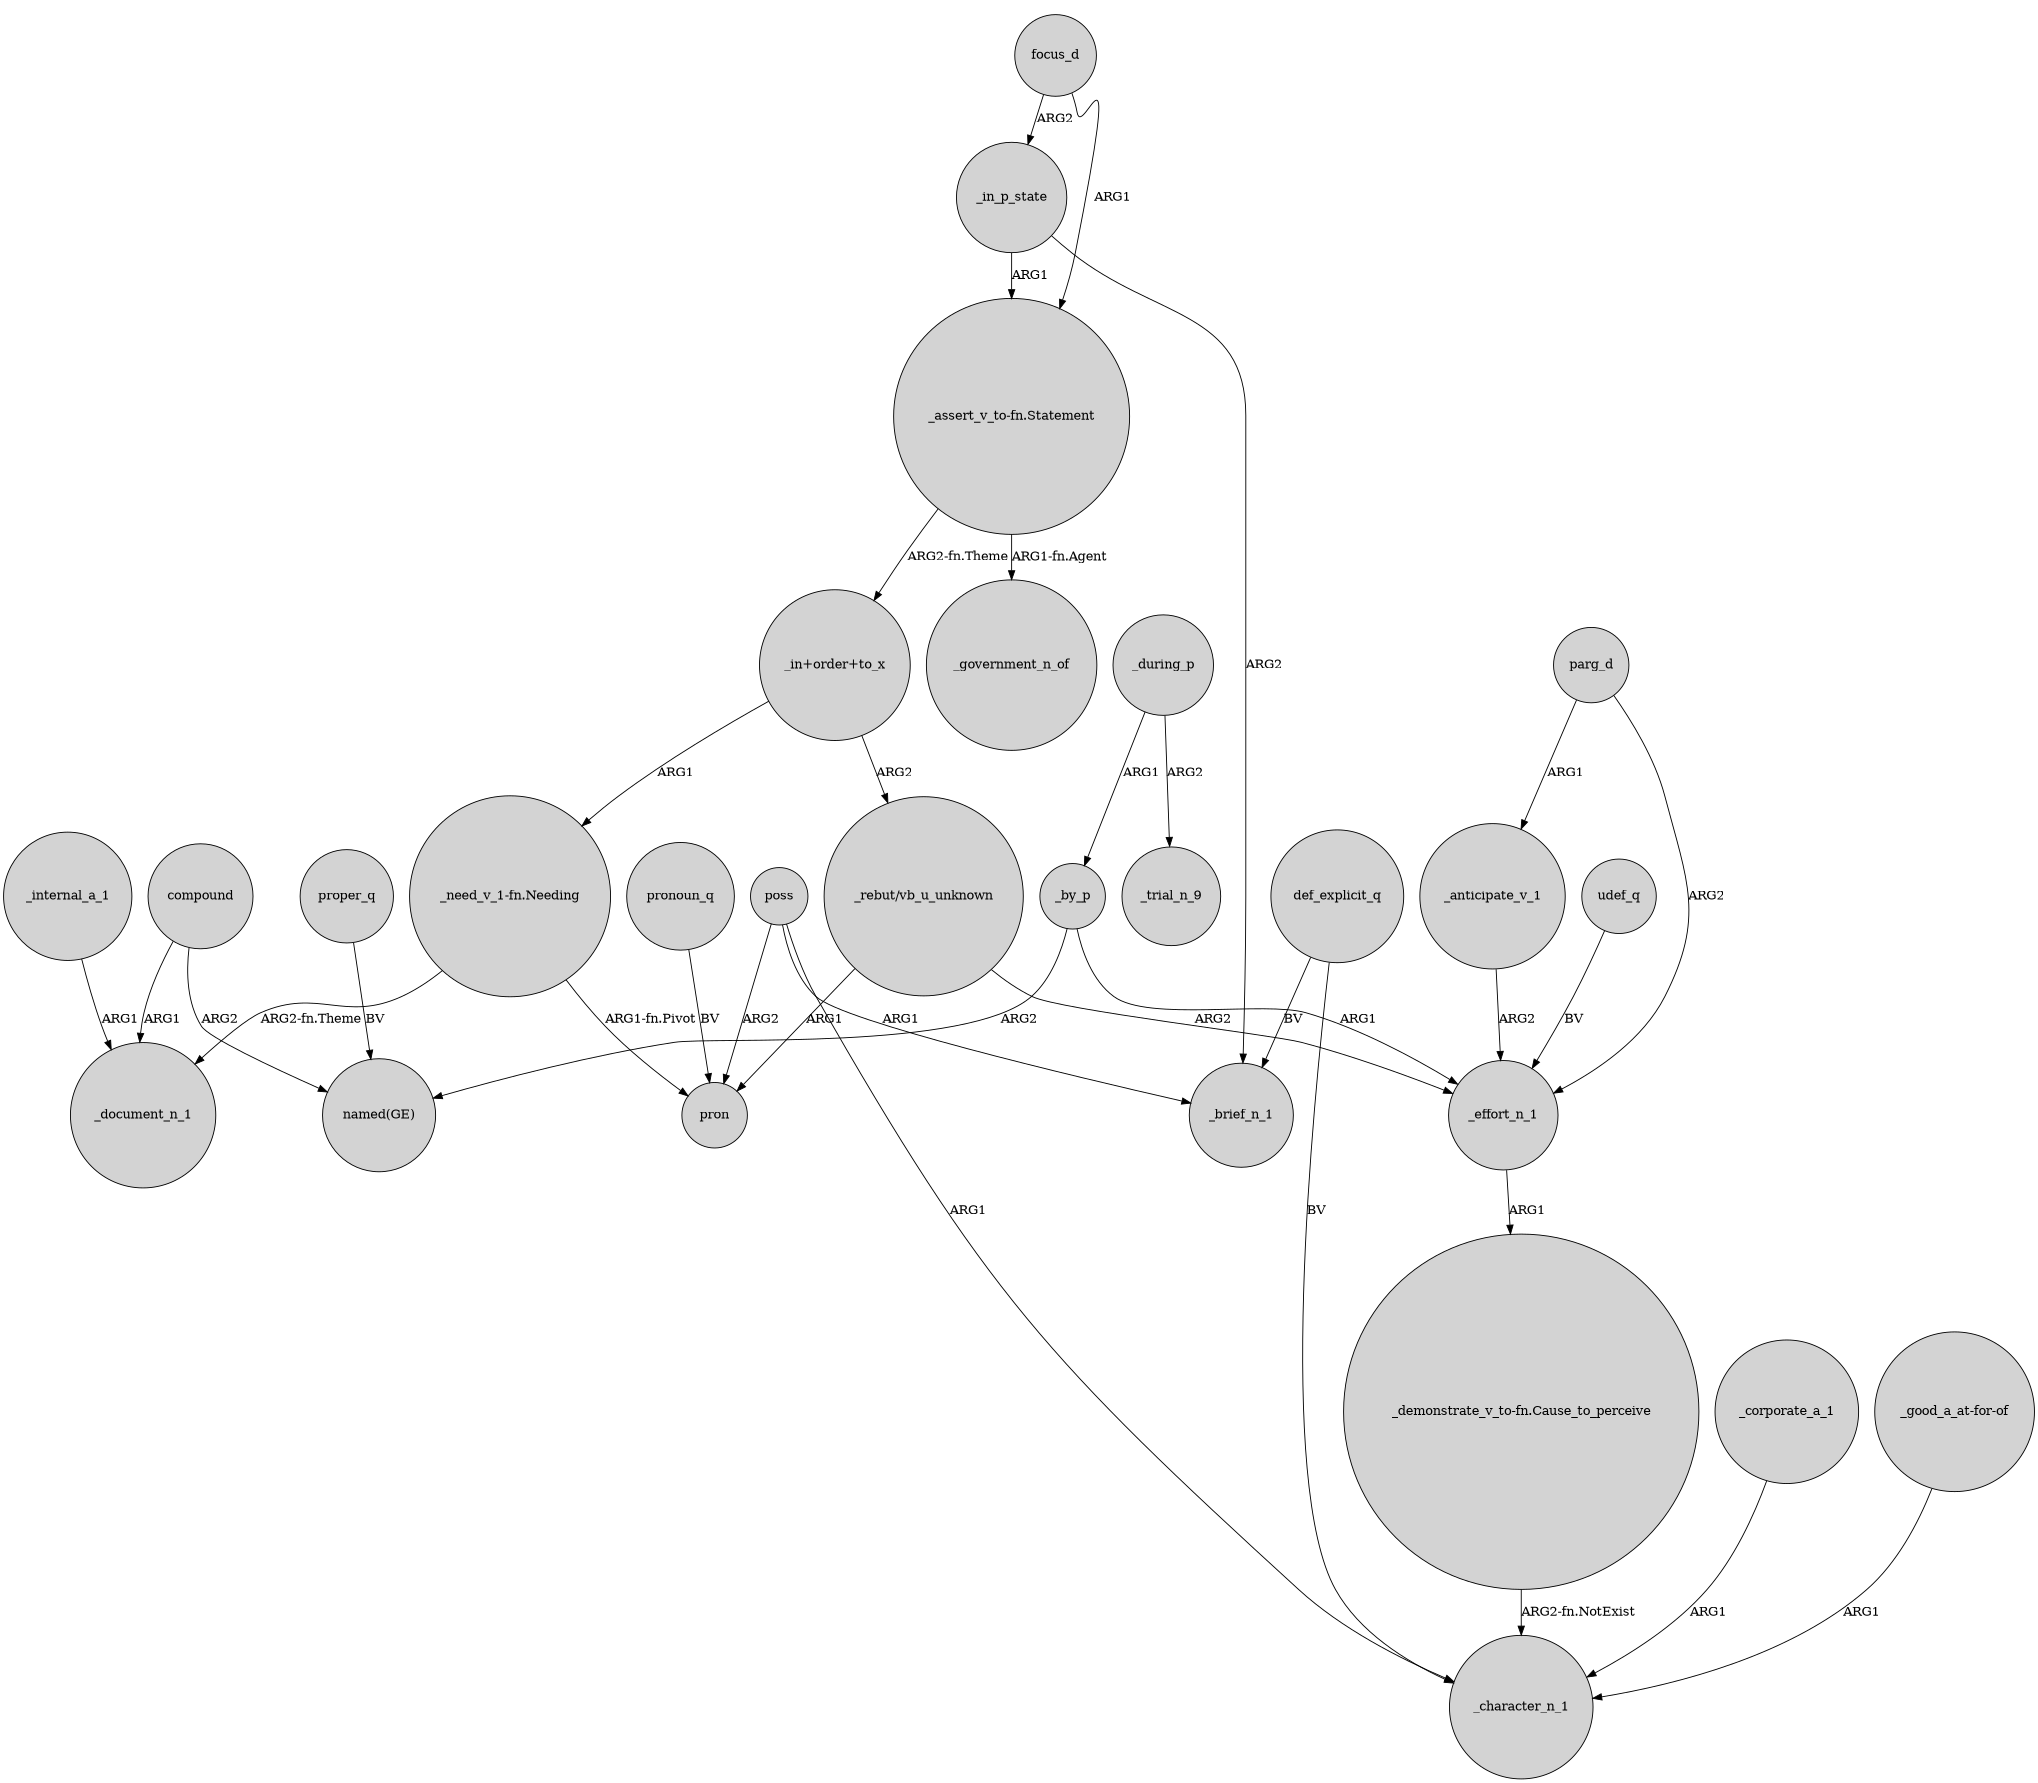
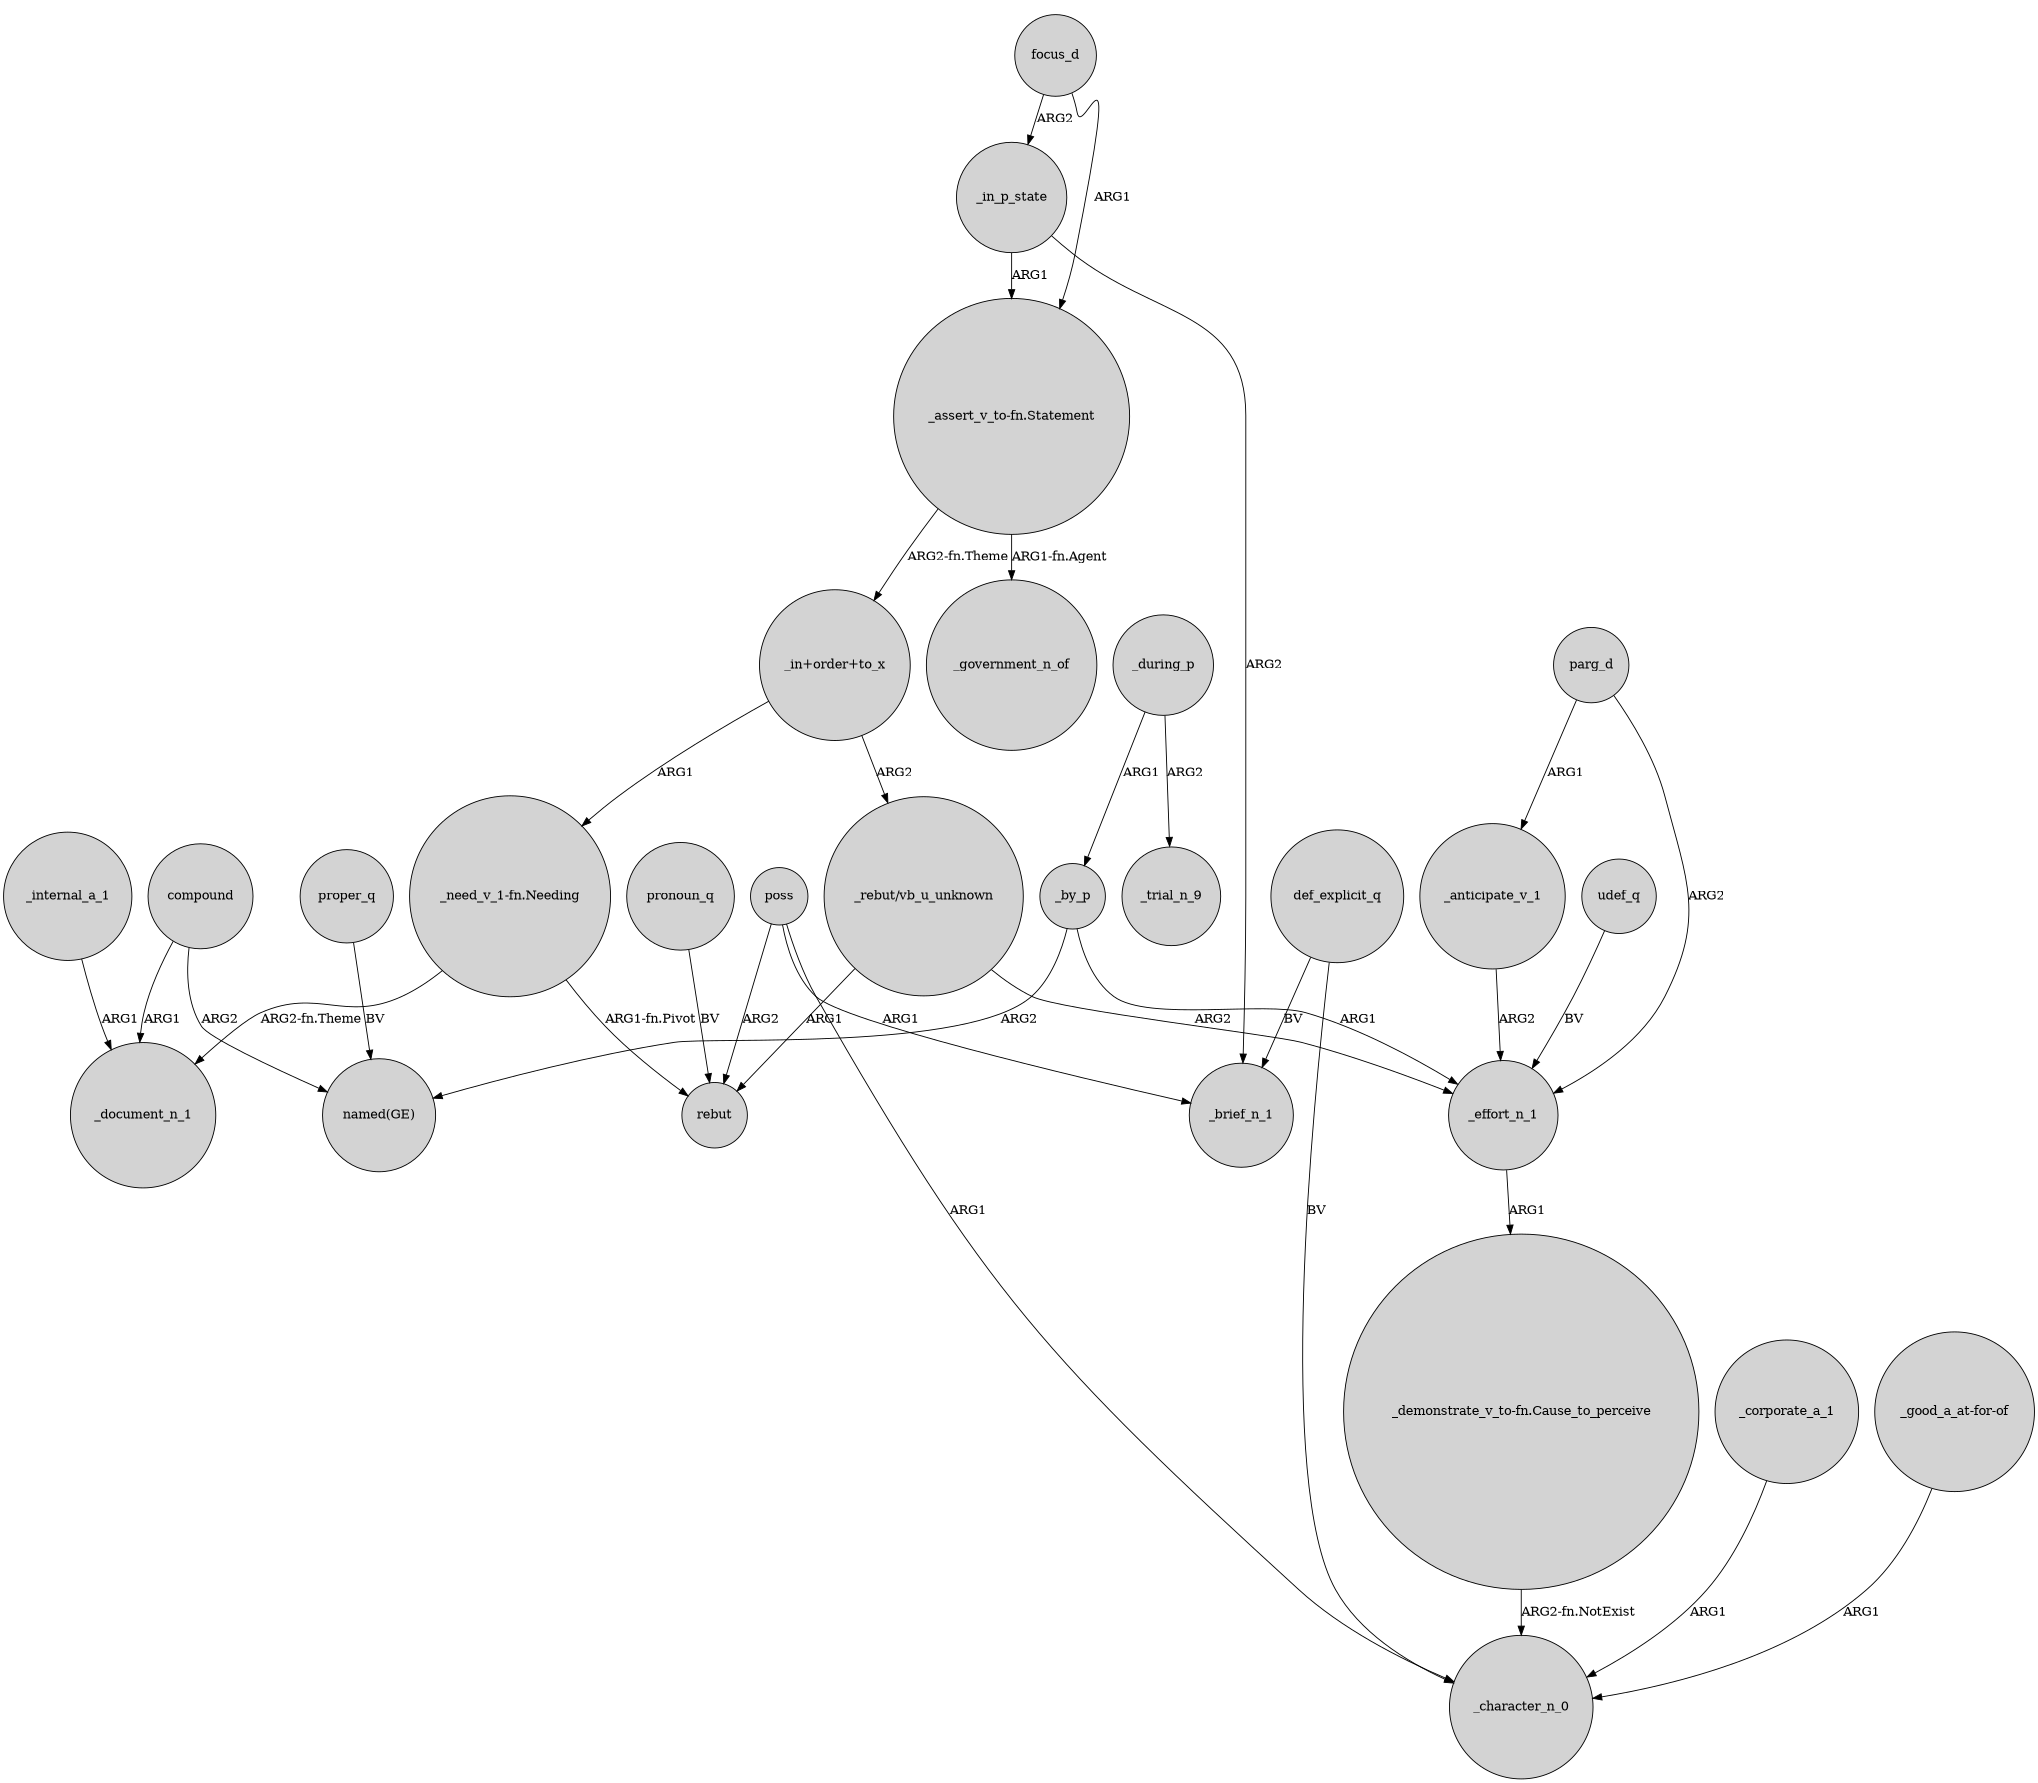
(715, 1115) -> (715, 1115)
(1521, 1707) -> (1521, 1707)
